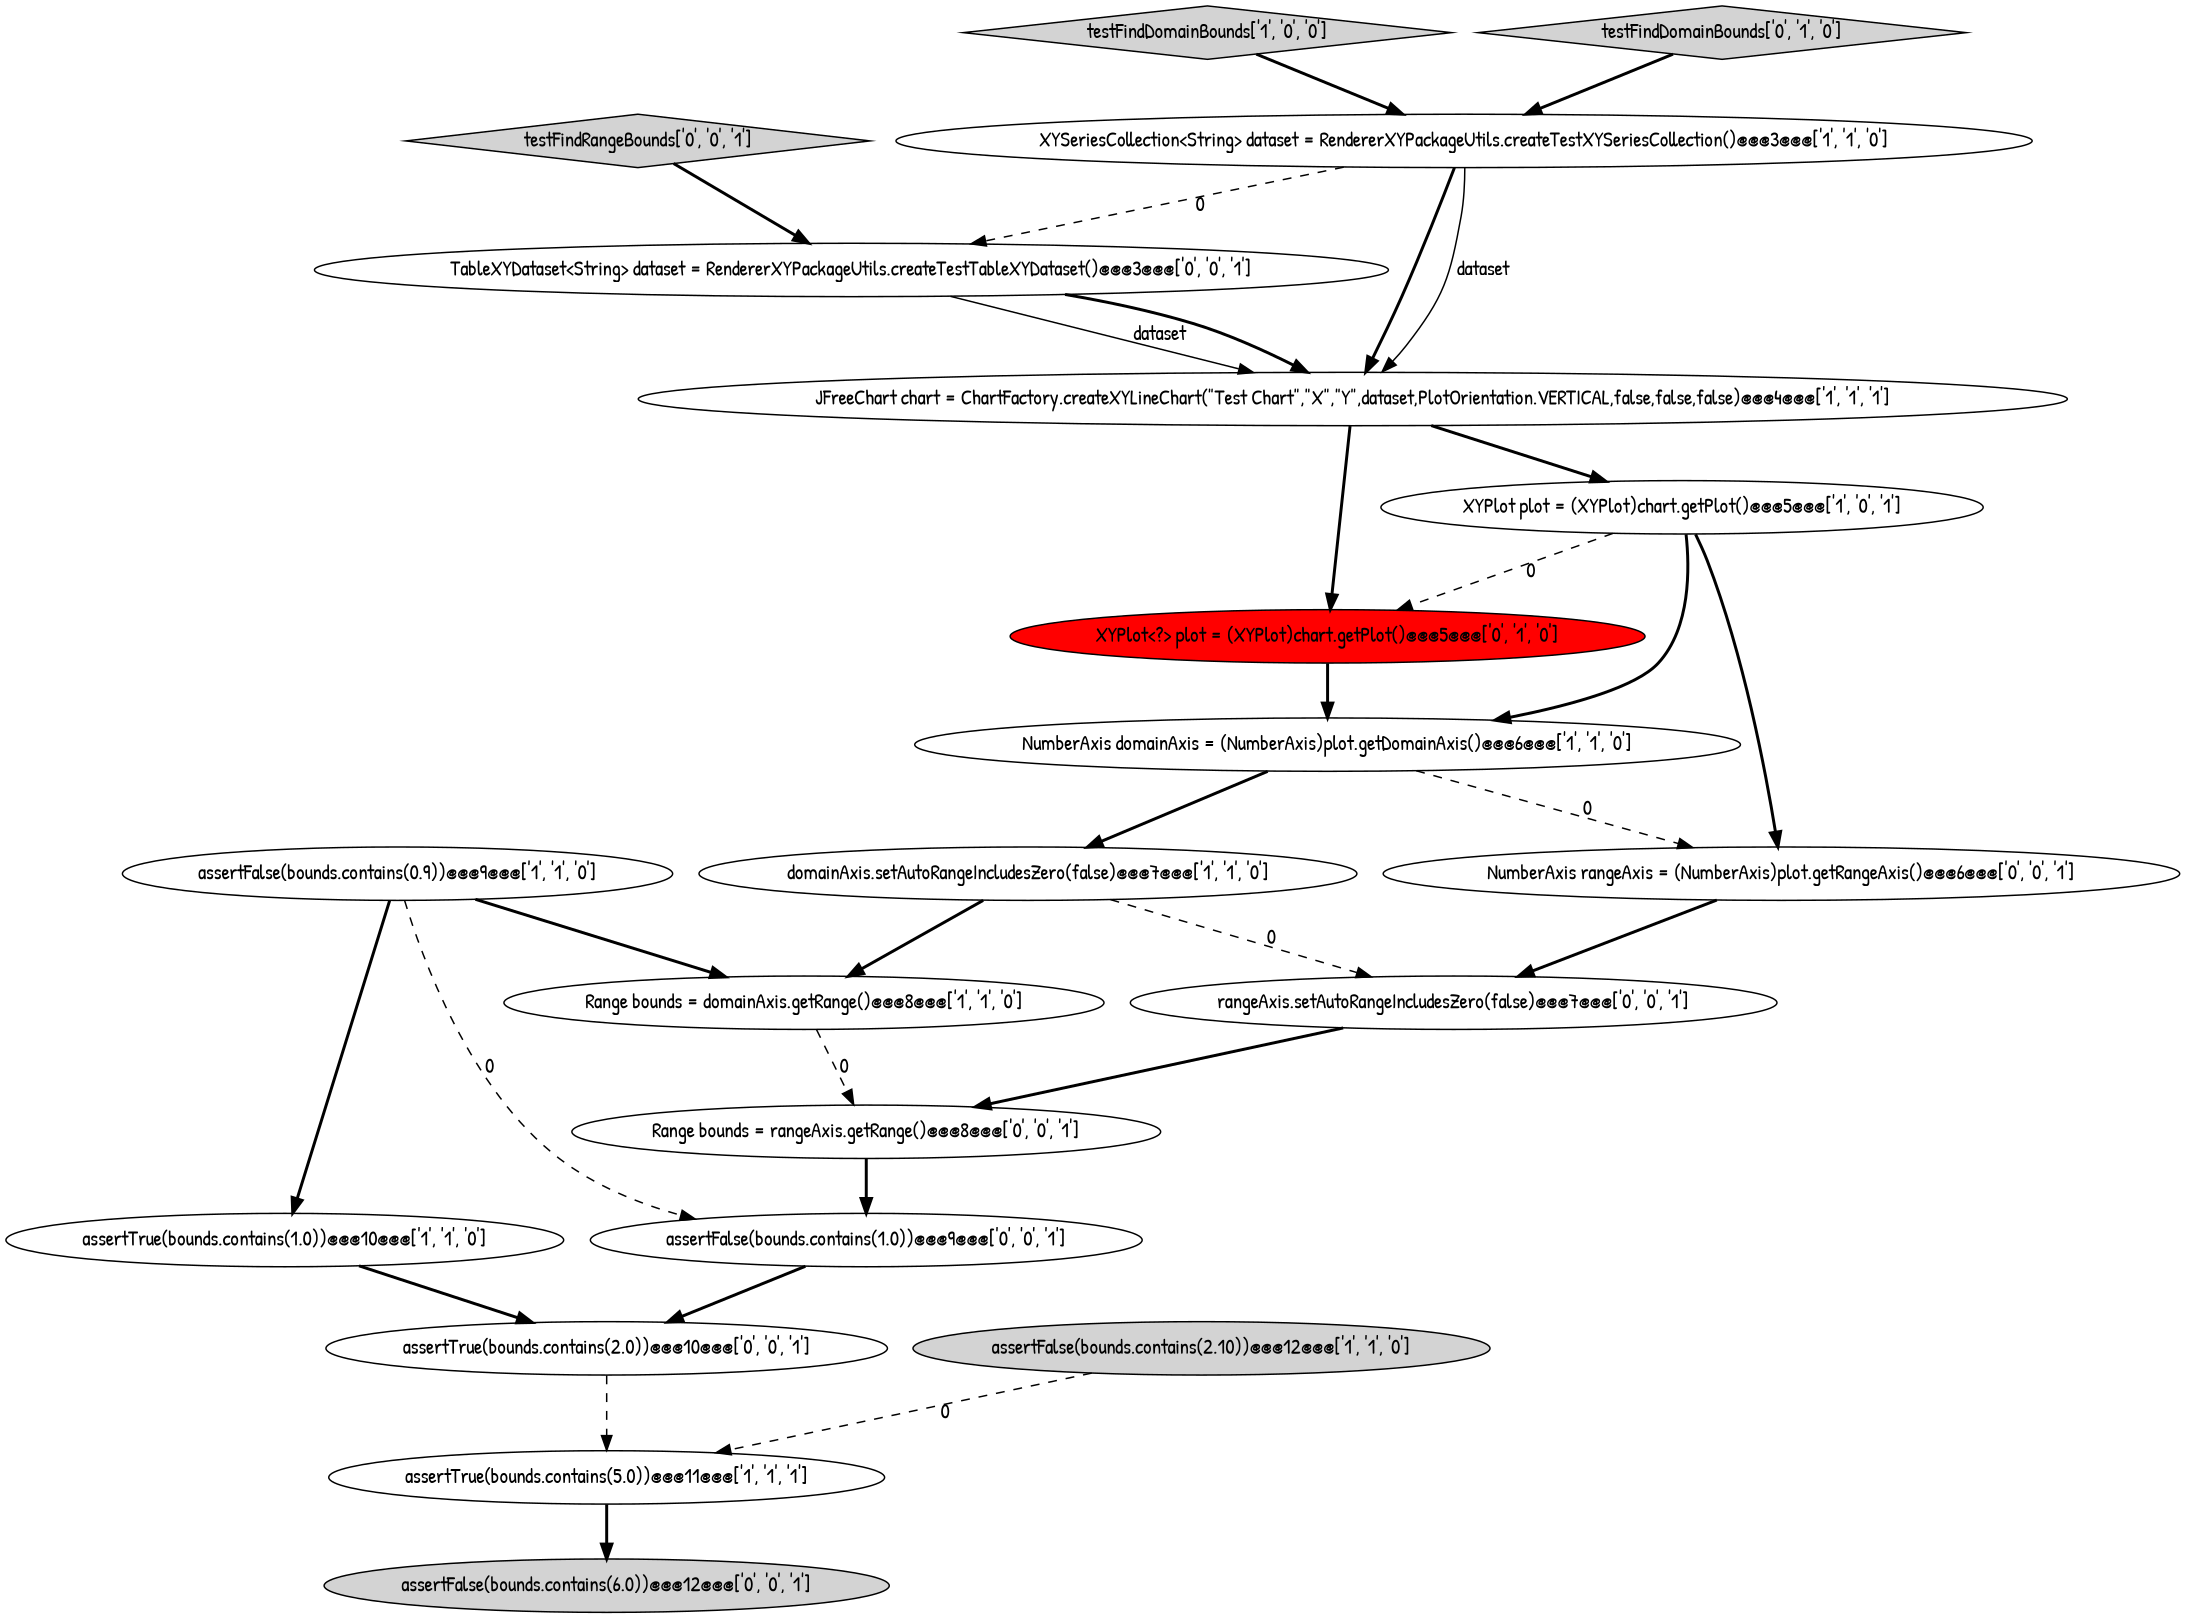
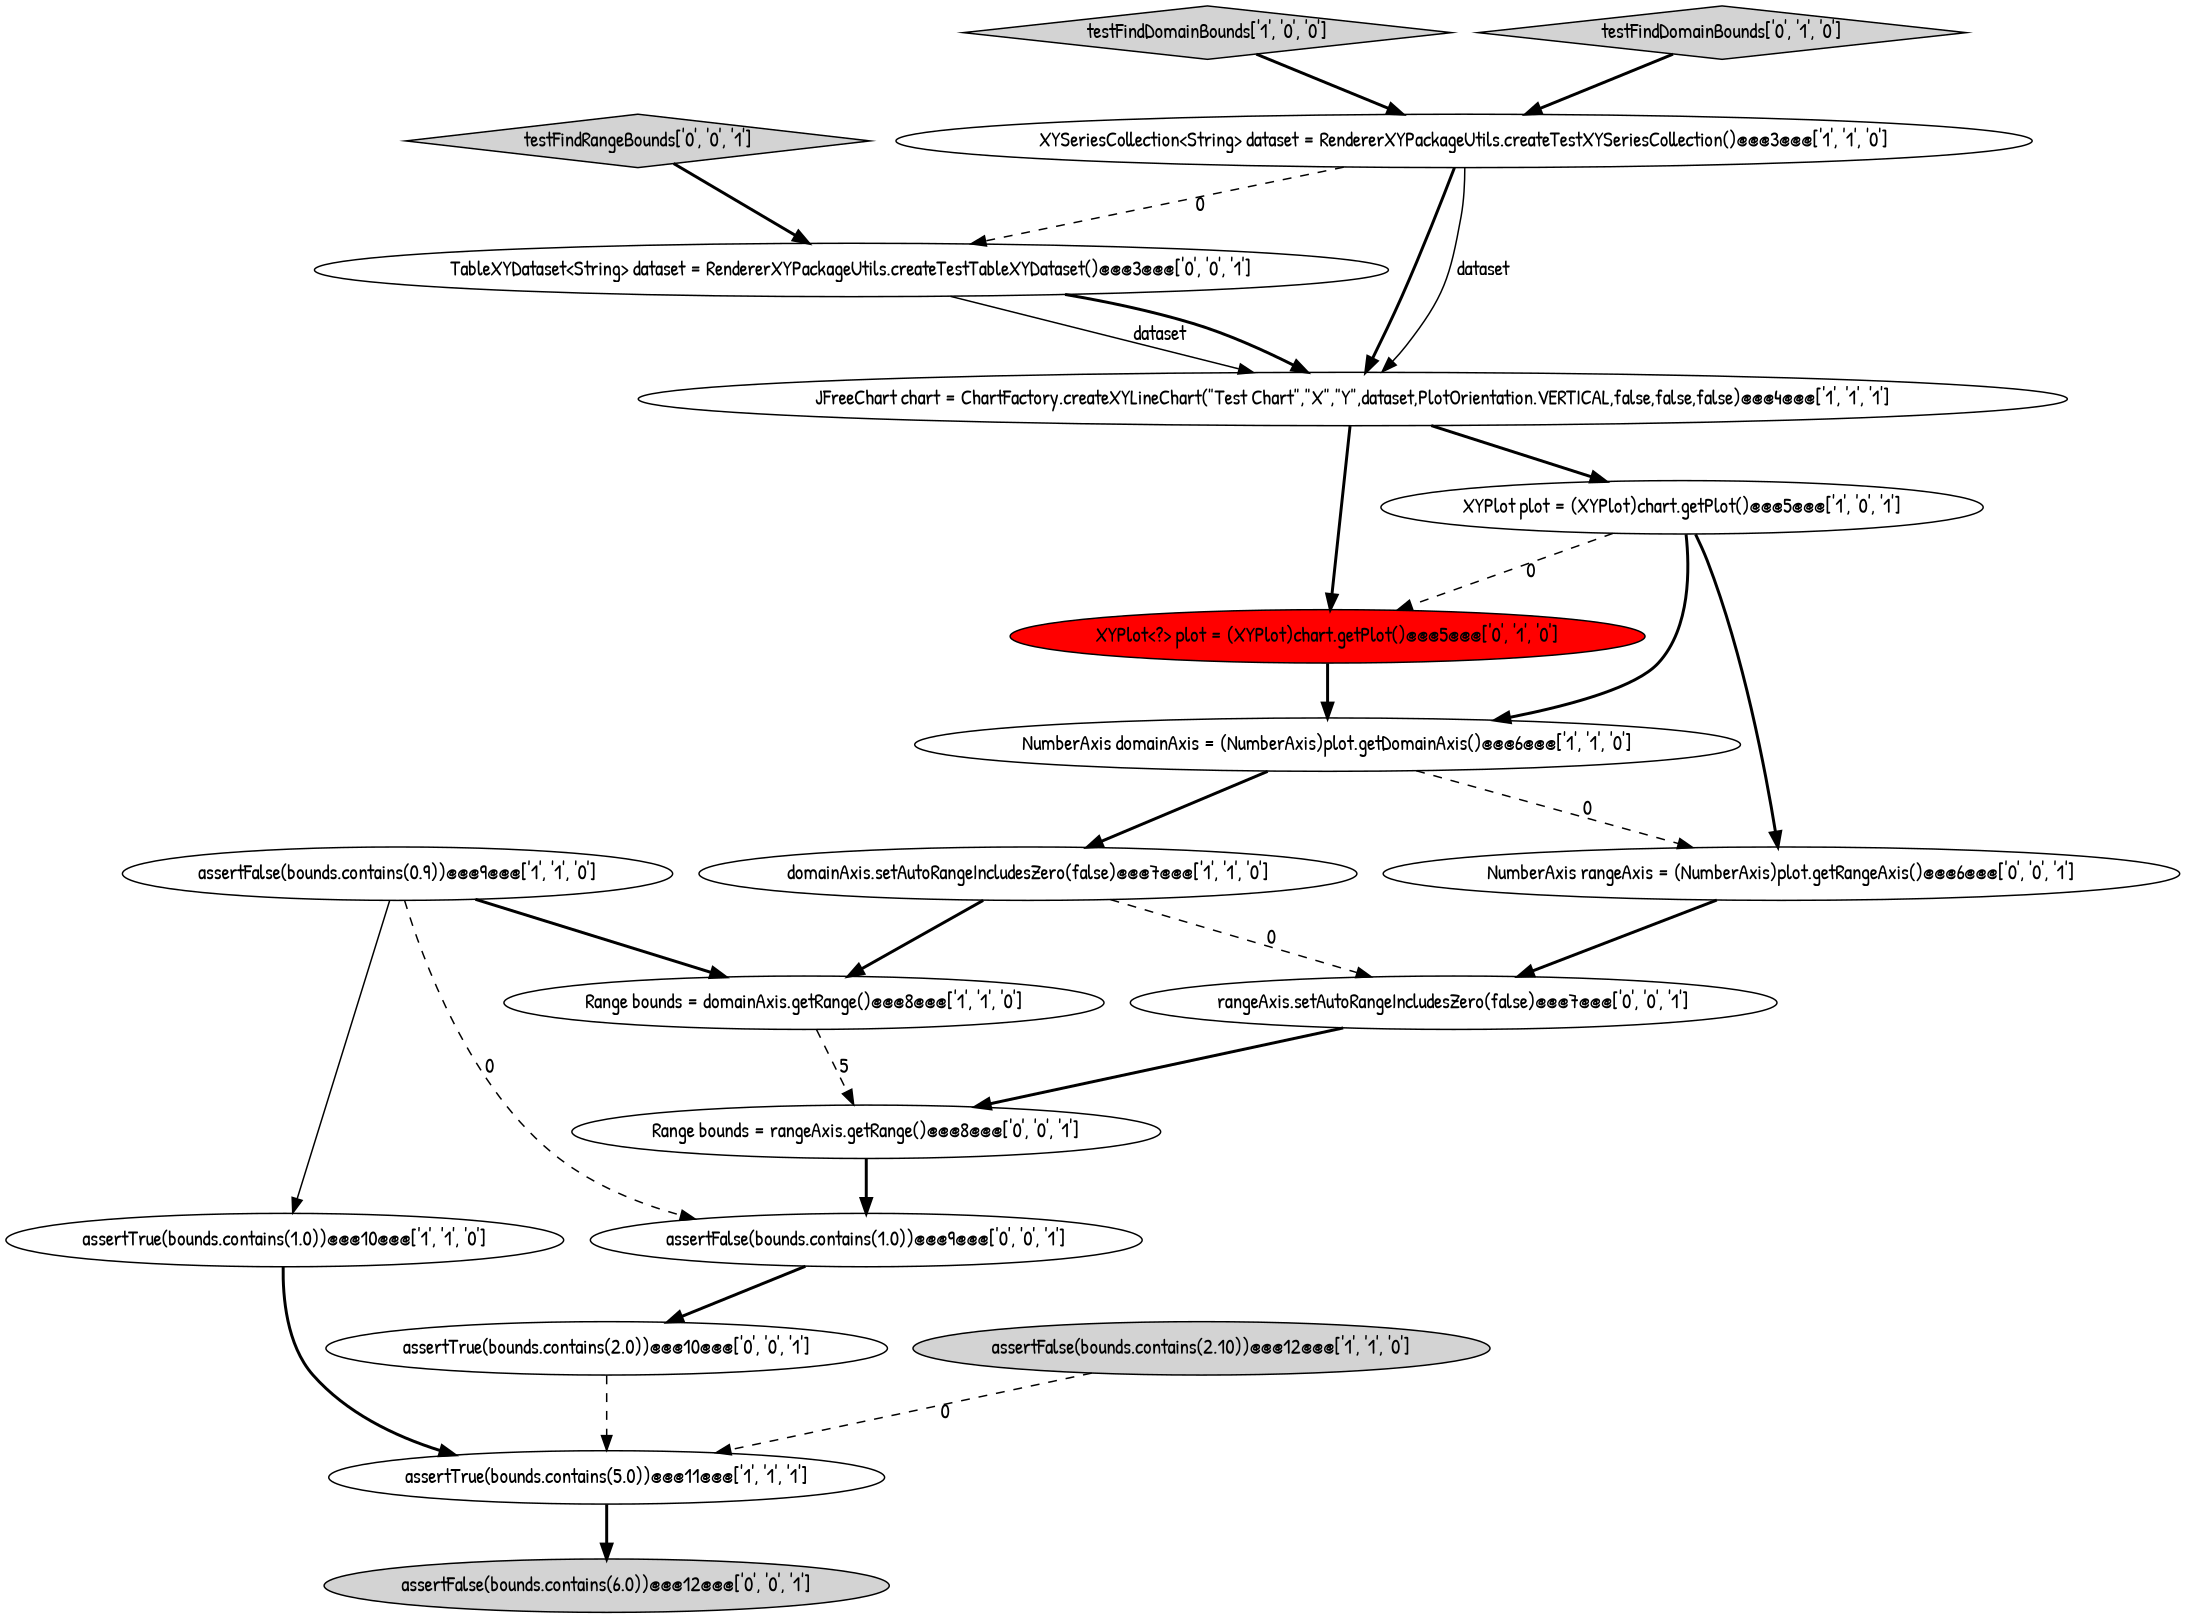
(343, 1050) -> (343, 1050)
(845, 1067) -> (845, 1067)
(438, 1292) -> (325, 1388)
